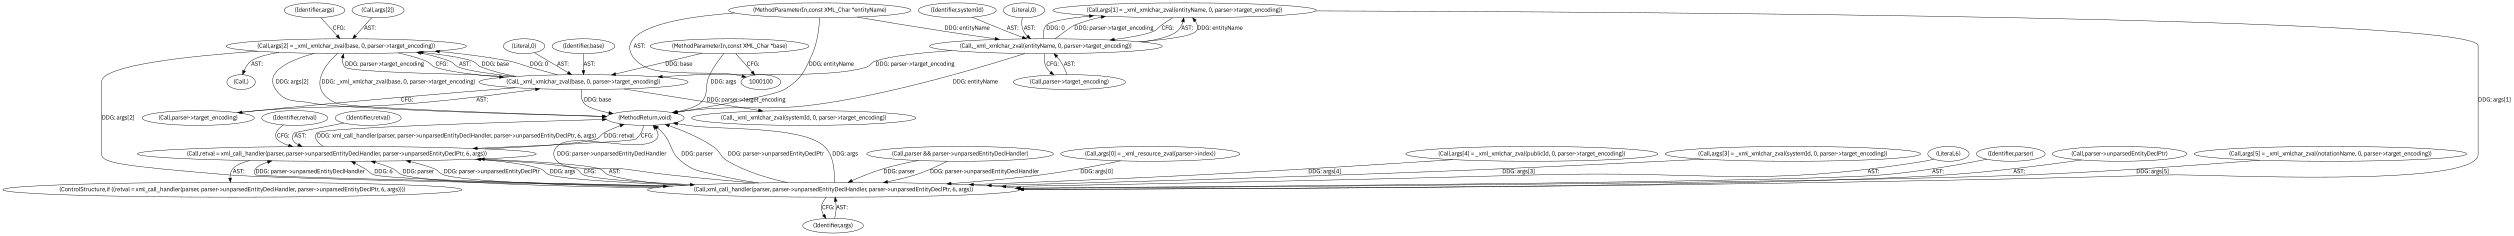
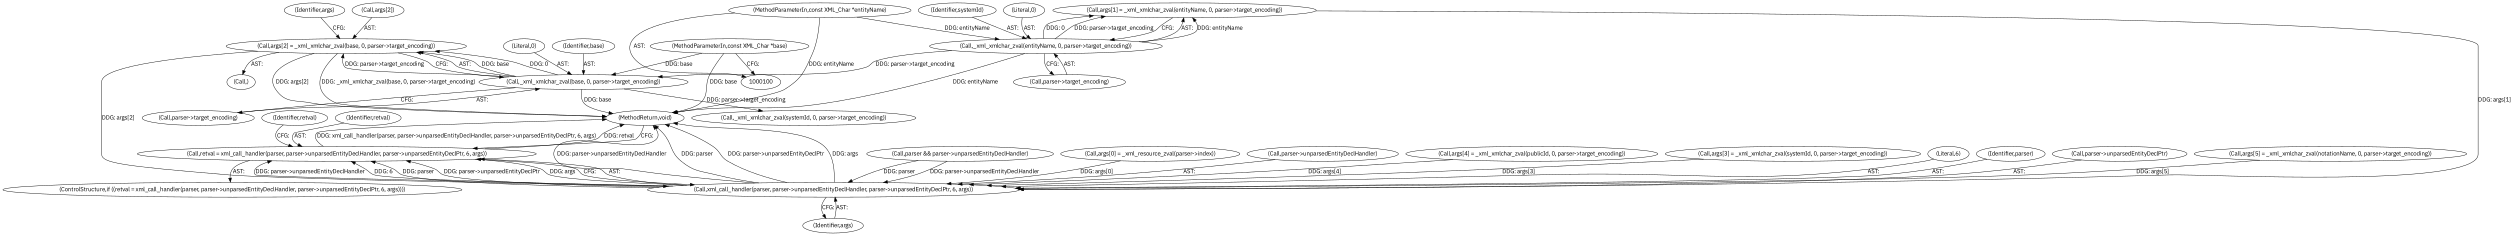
(724, 82) -> (724, 82)
none -> (1323, 154)
